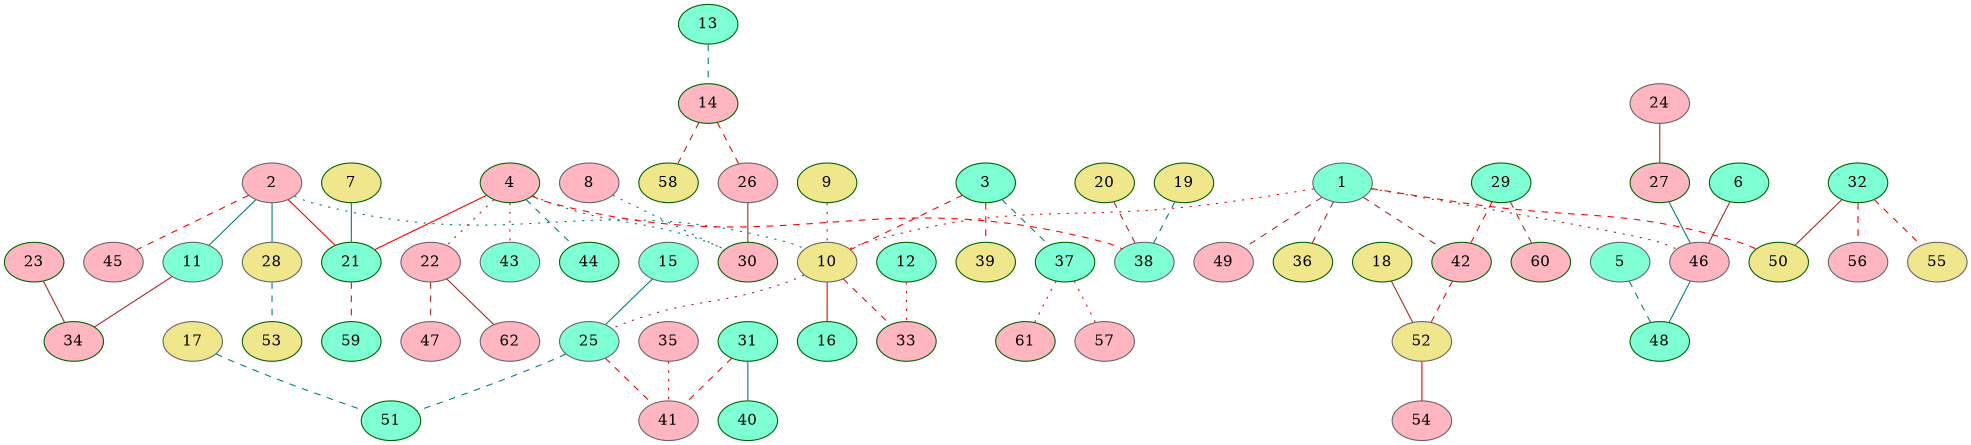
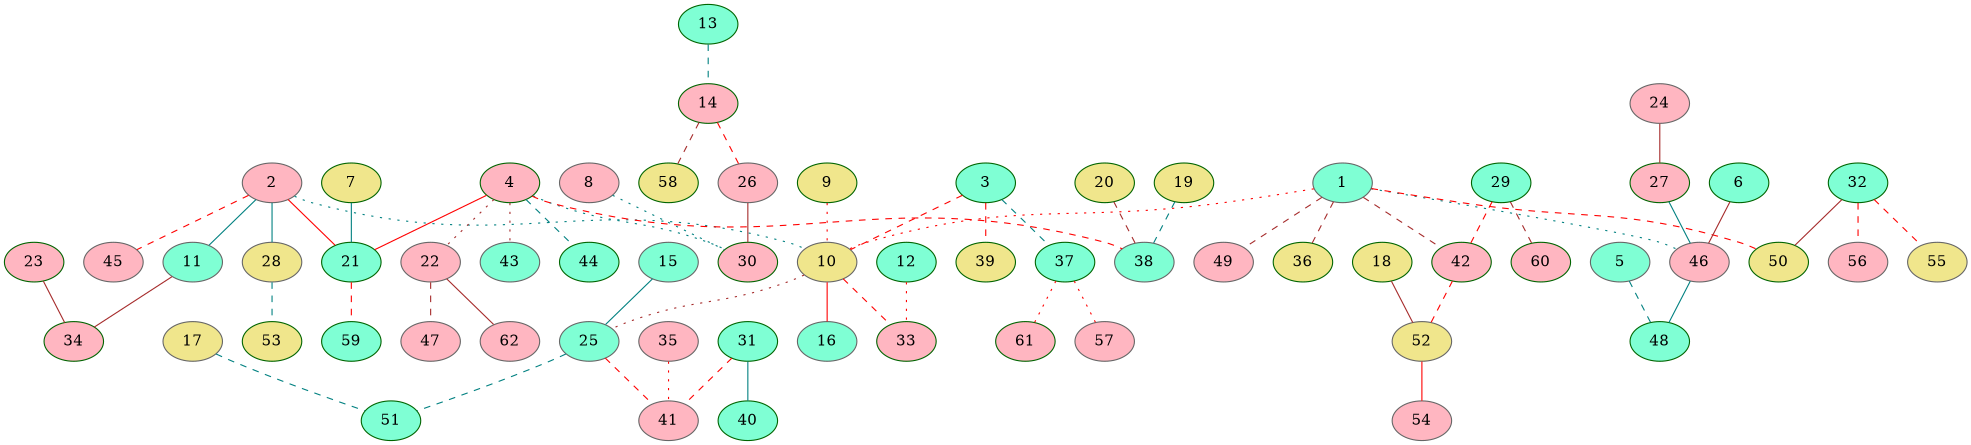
(1548, 220) -> (1548, 220)
(827, 341) -> (827, 341)
